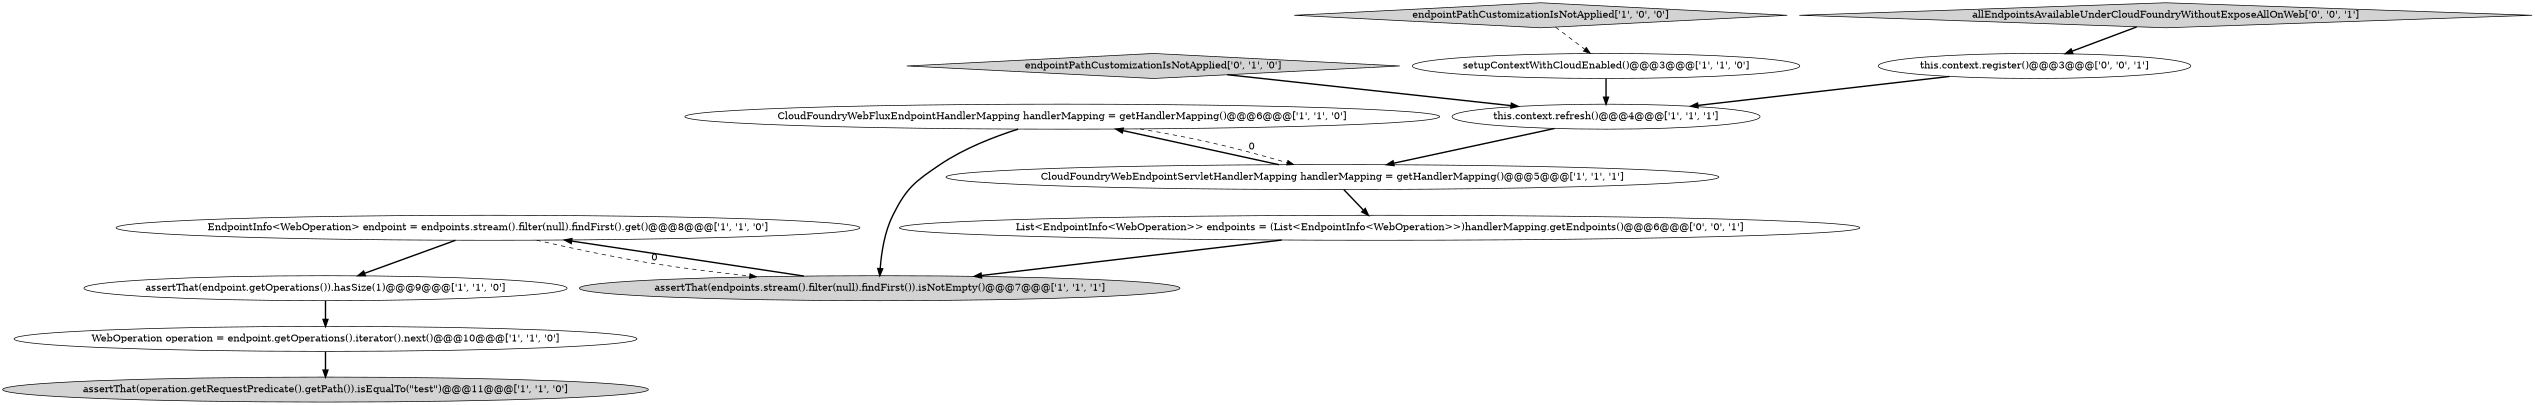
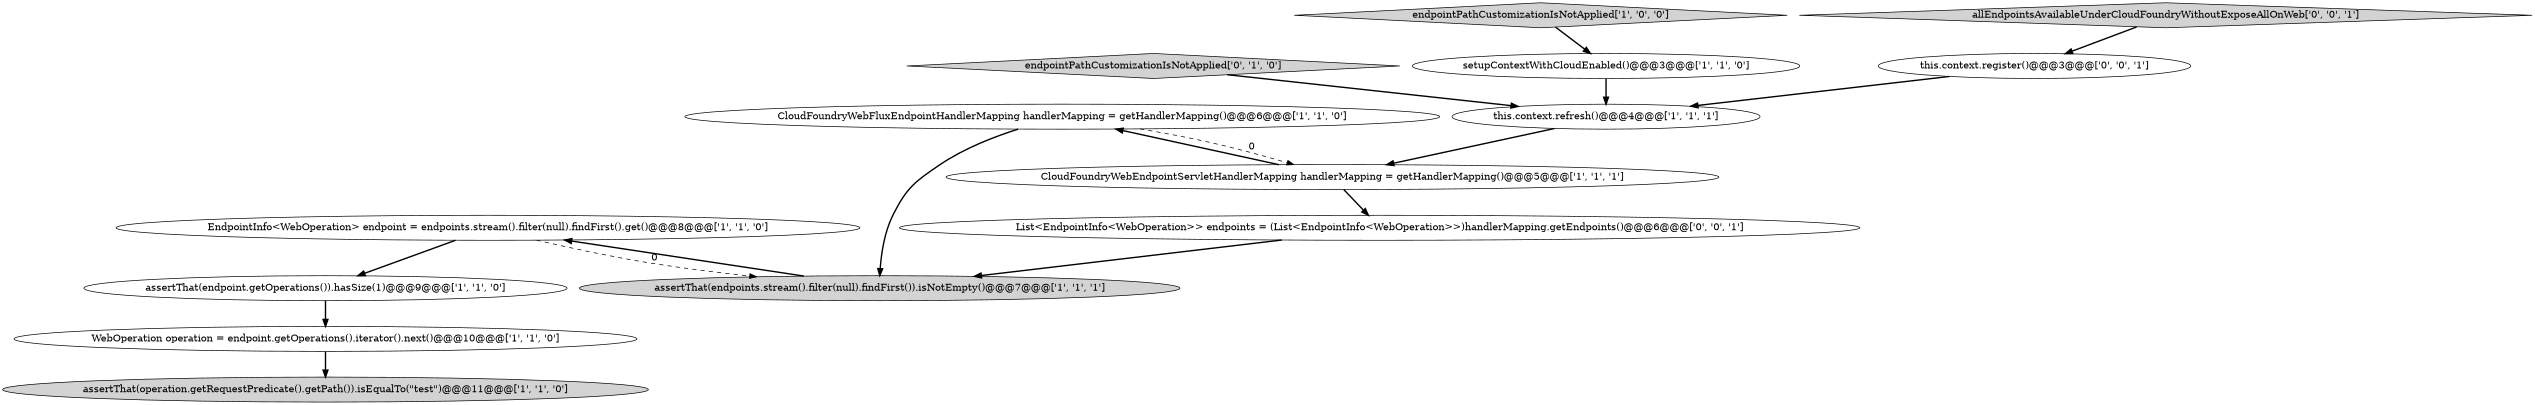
(1570, 38) -> (1570, 38)
